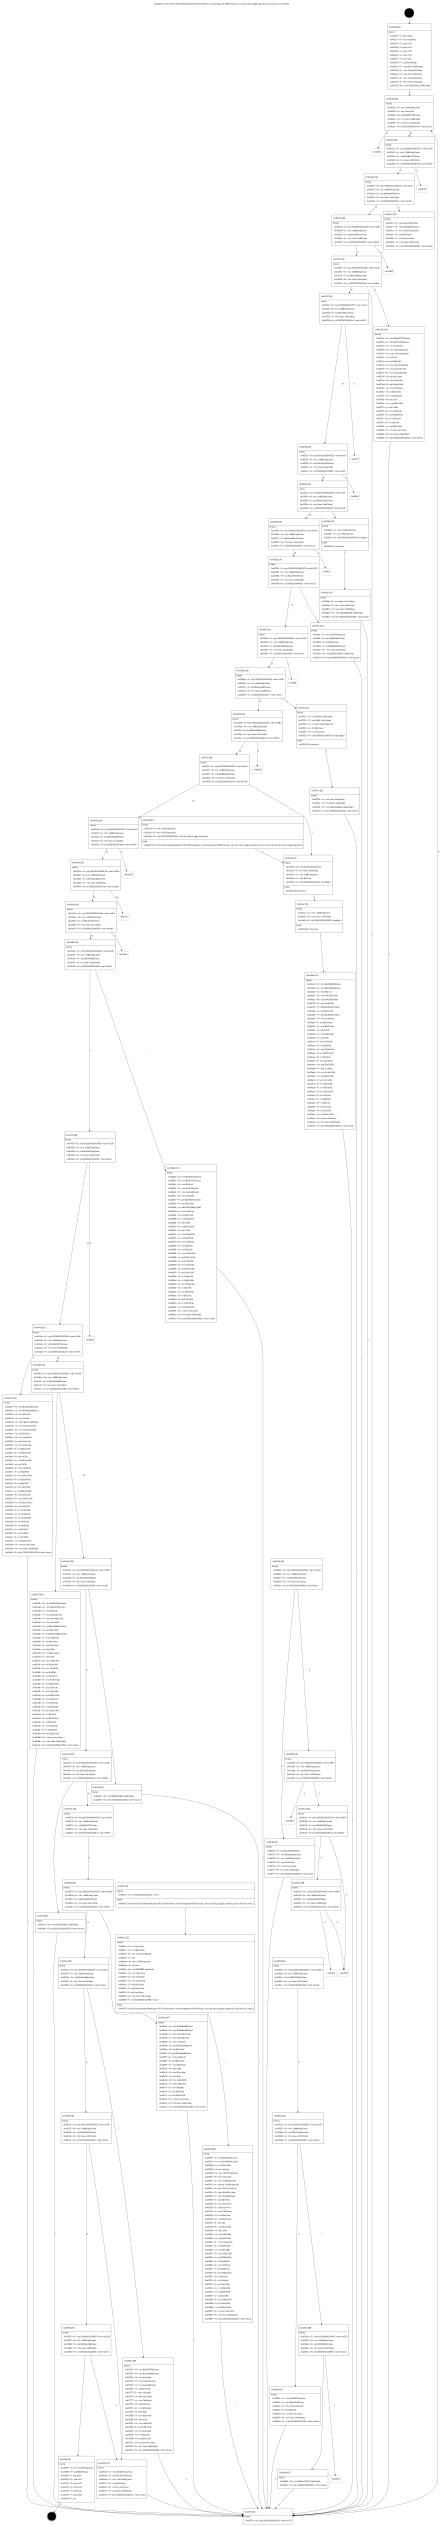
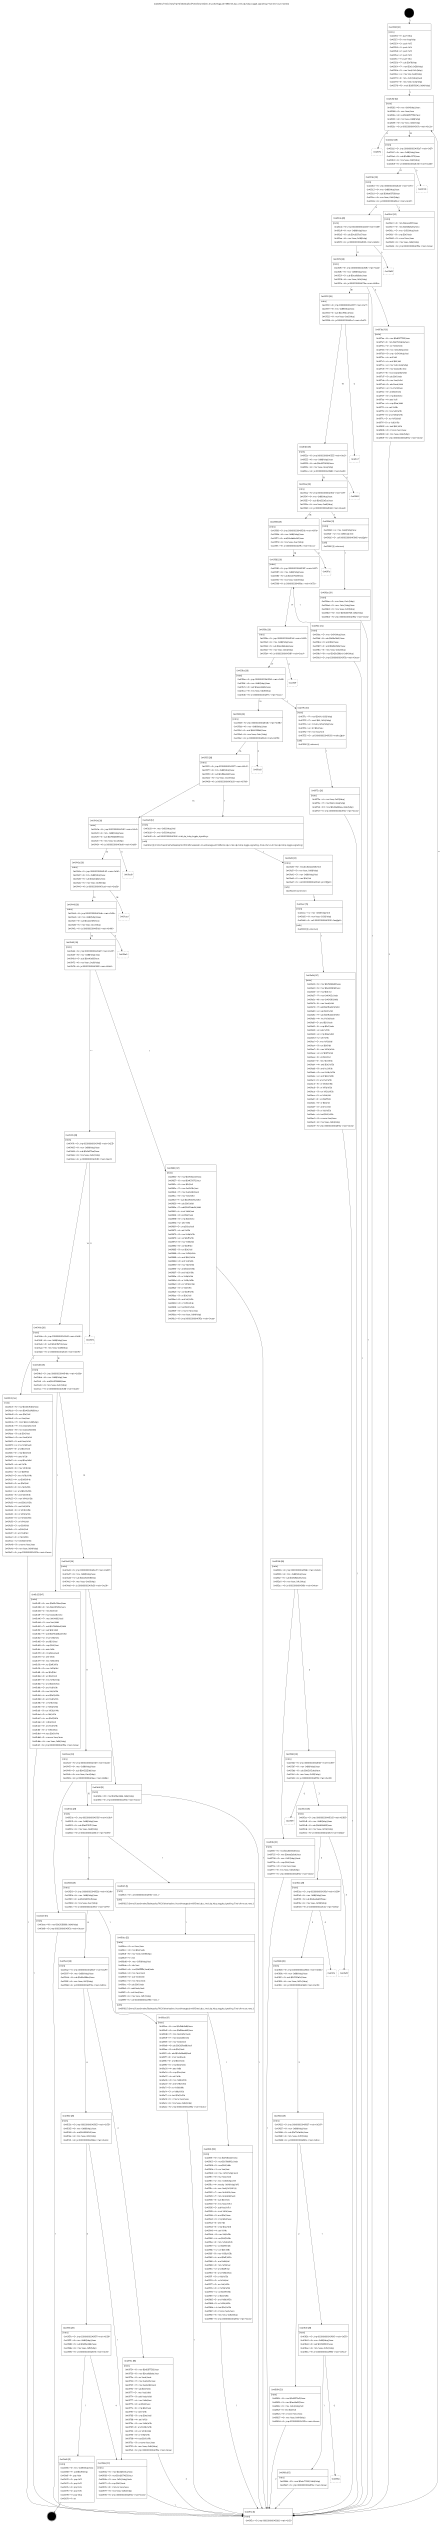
(308, 605) -> (296, 611)
(293, 810) -> (223, 801)
none -> (138, 1859)
(339, 1938) -> (307, 1934)
